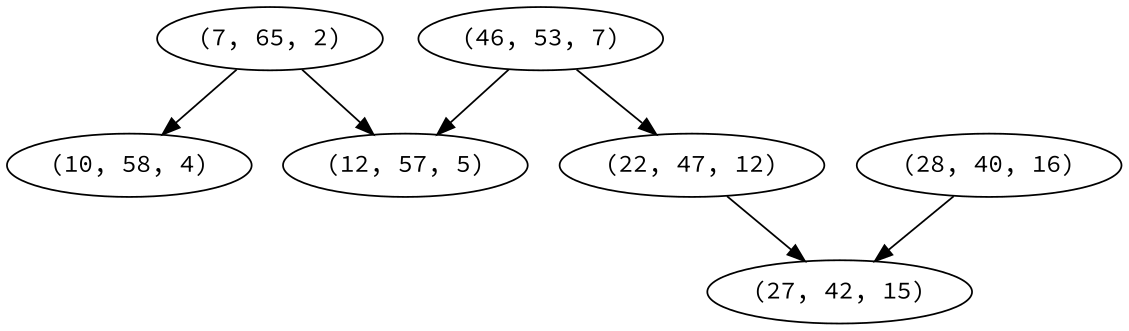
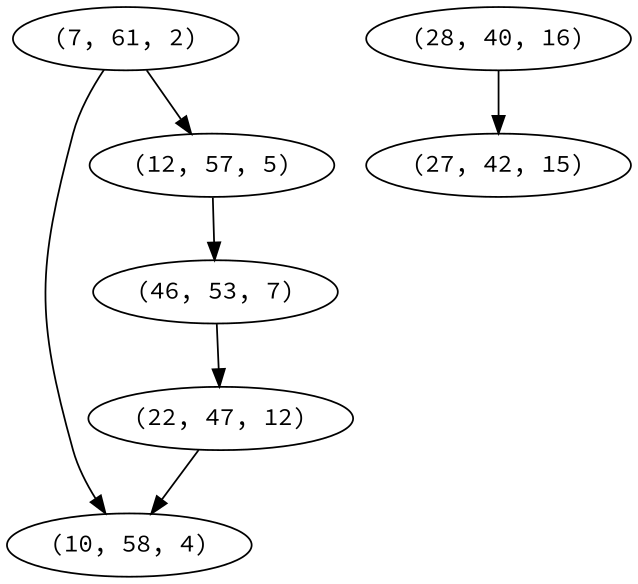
(270, 39) -> (126, 39)
(480, 96) -> (213, 220)
(759, 223) -> (180, 475)
